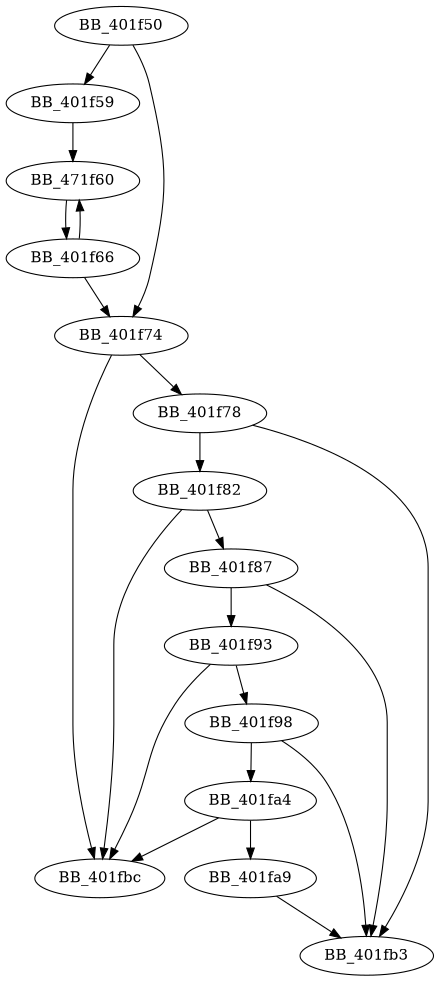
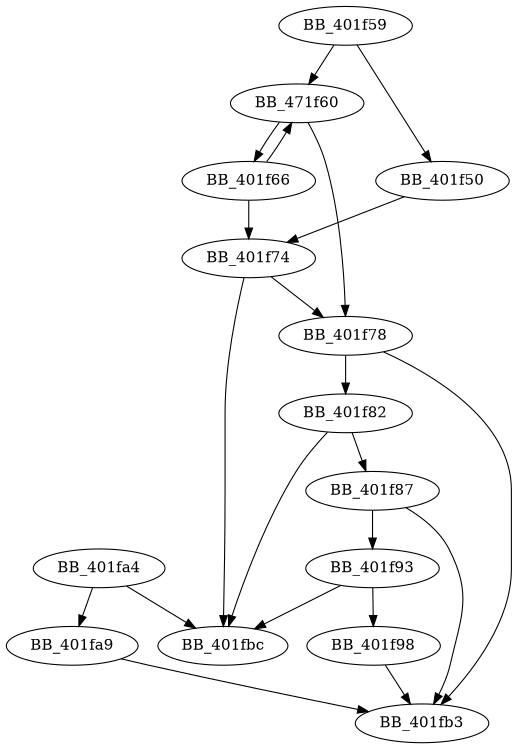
(100, 60) -> (391, 99)
none -> (336, 212)
(251, 757) -> none
